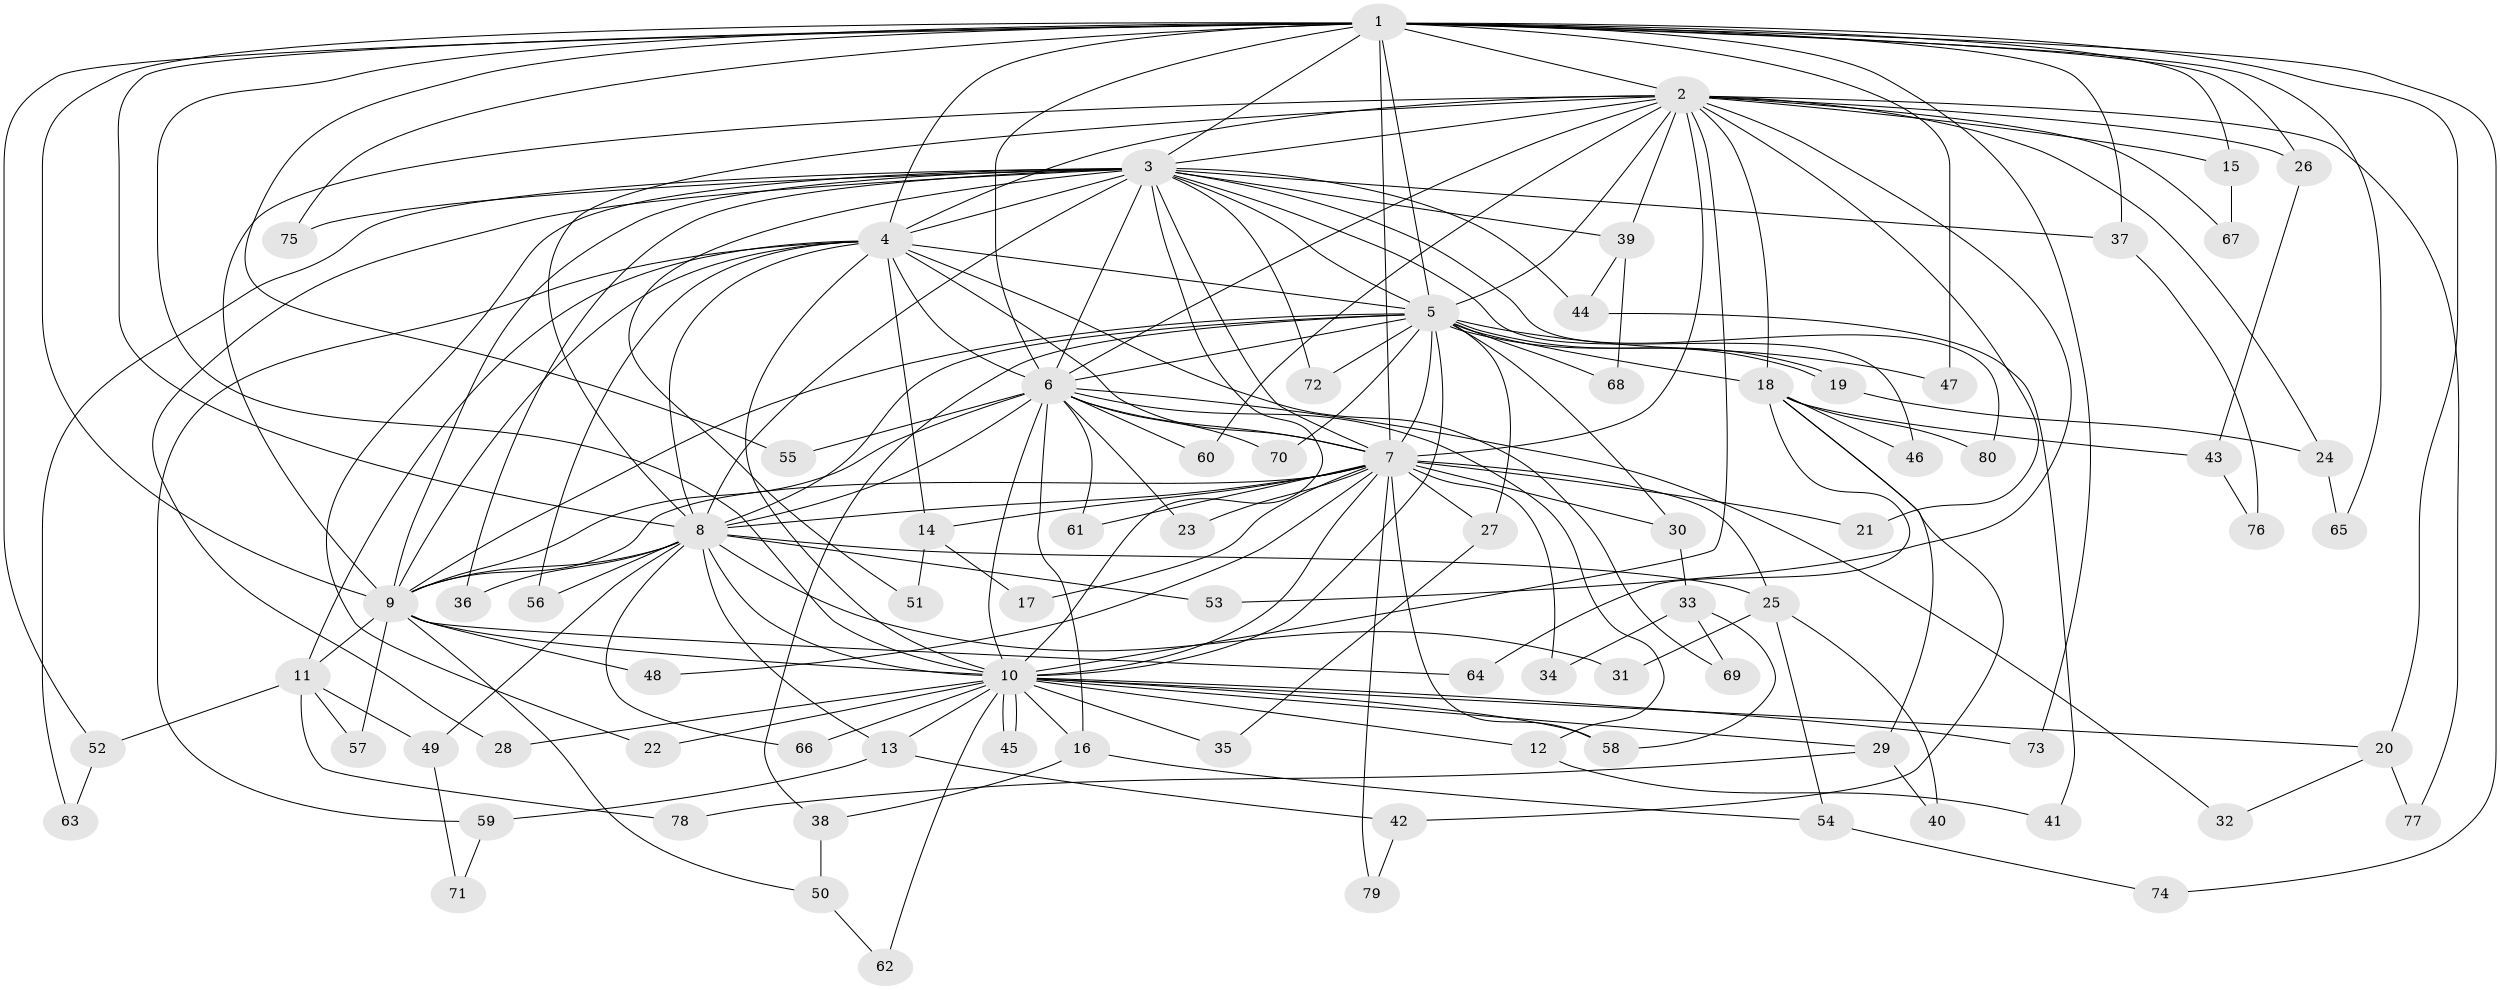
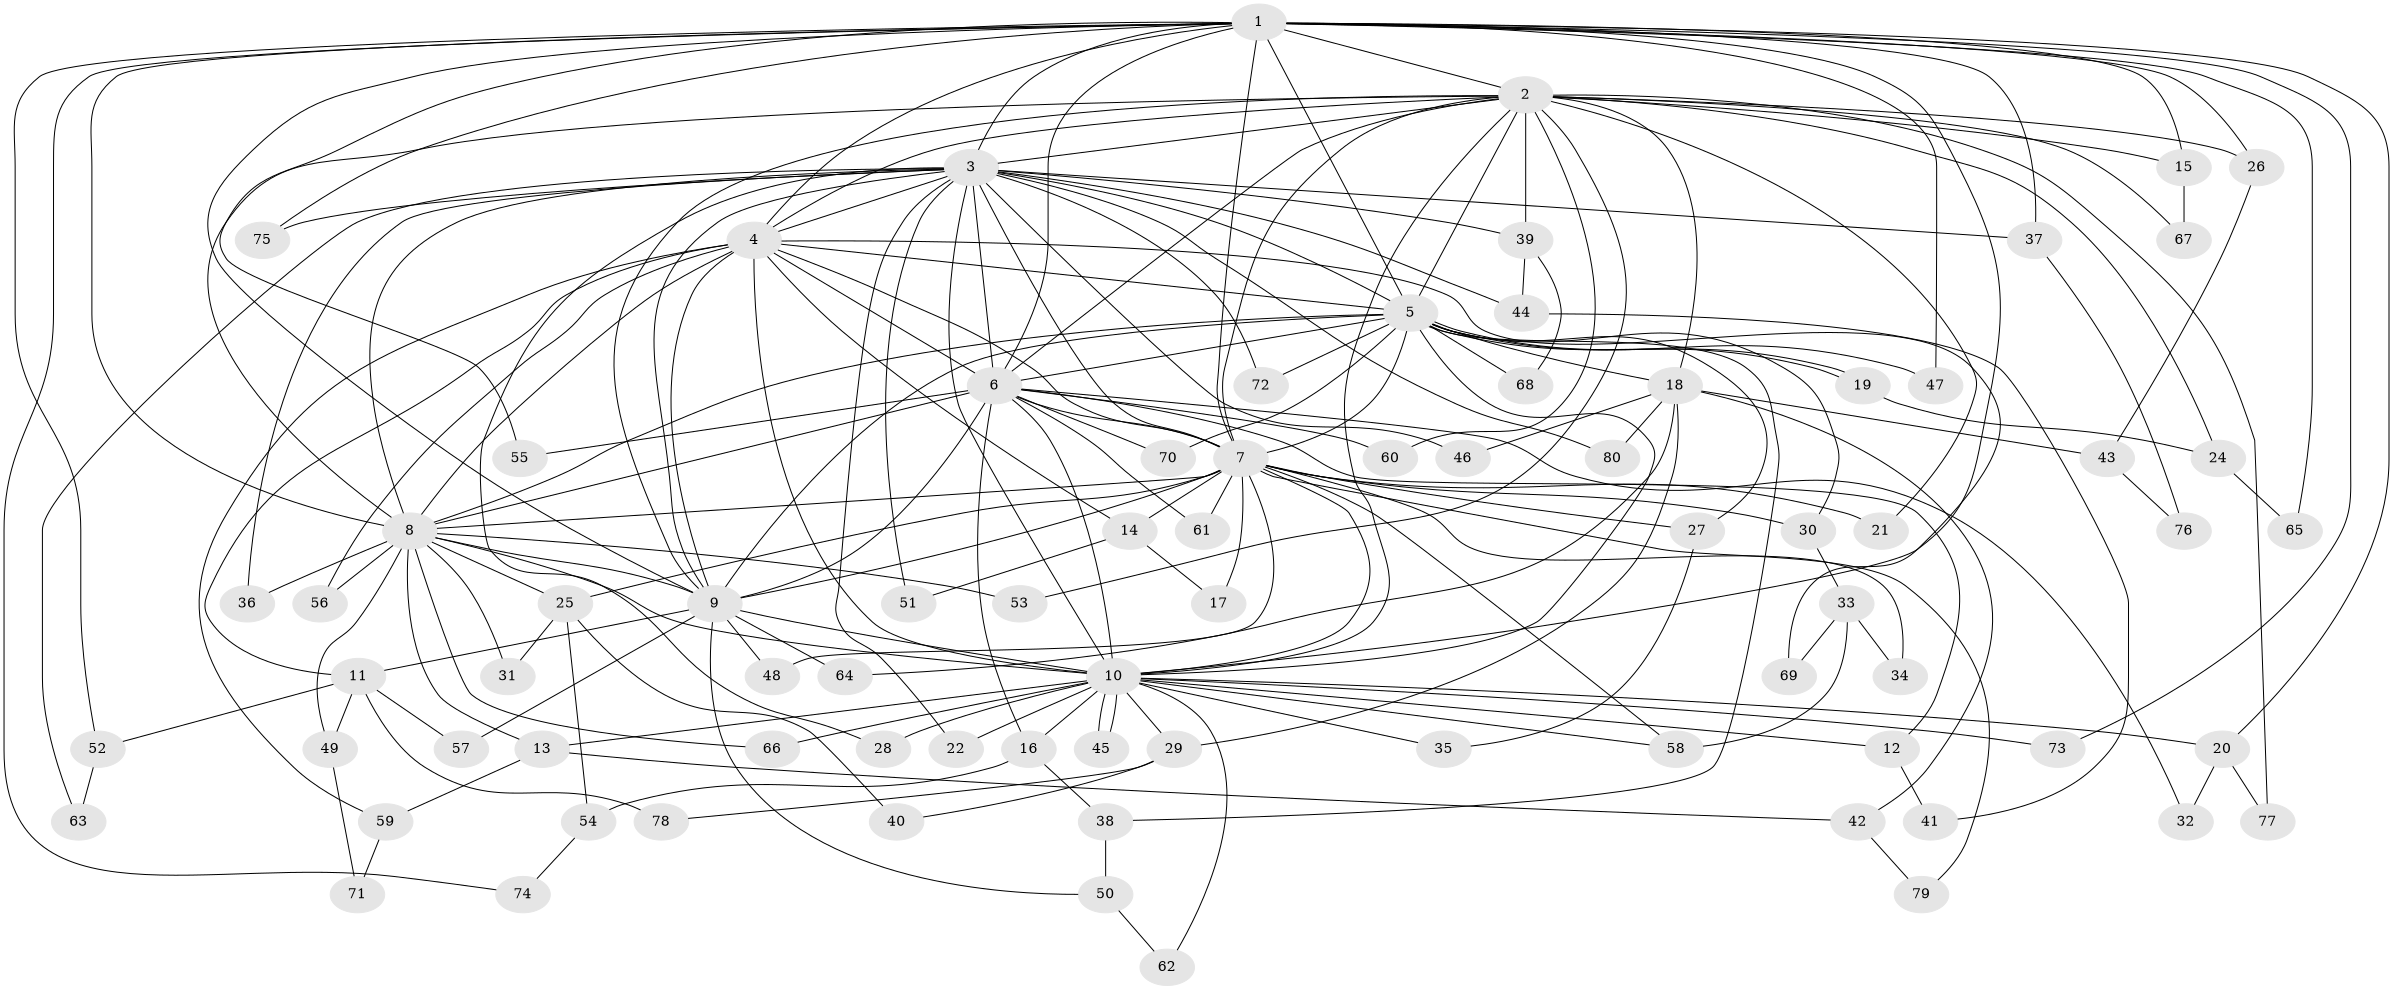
(1187, 531) -> none
